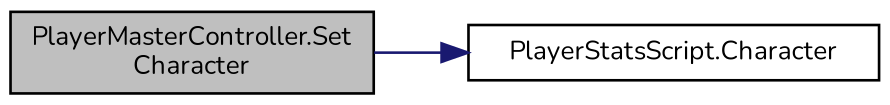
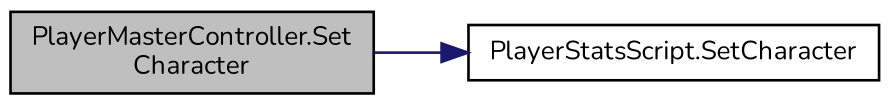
(674, 53) -> (674, 53)
